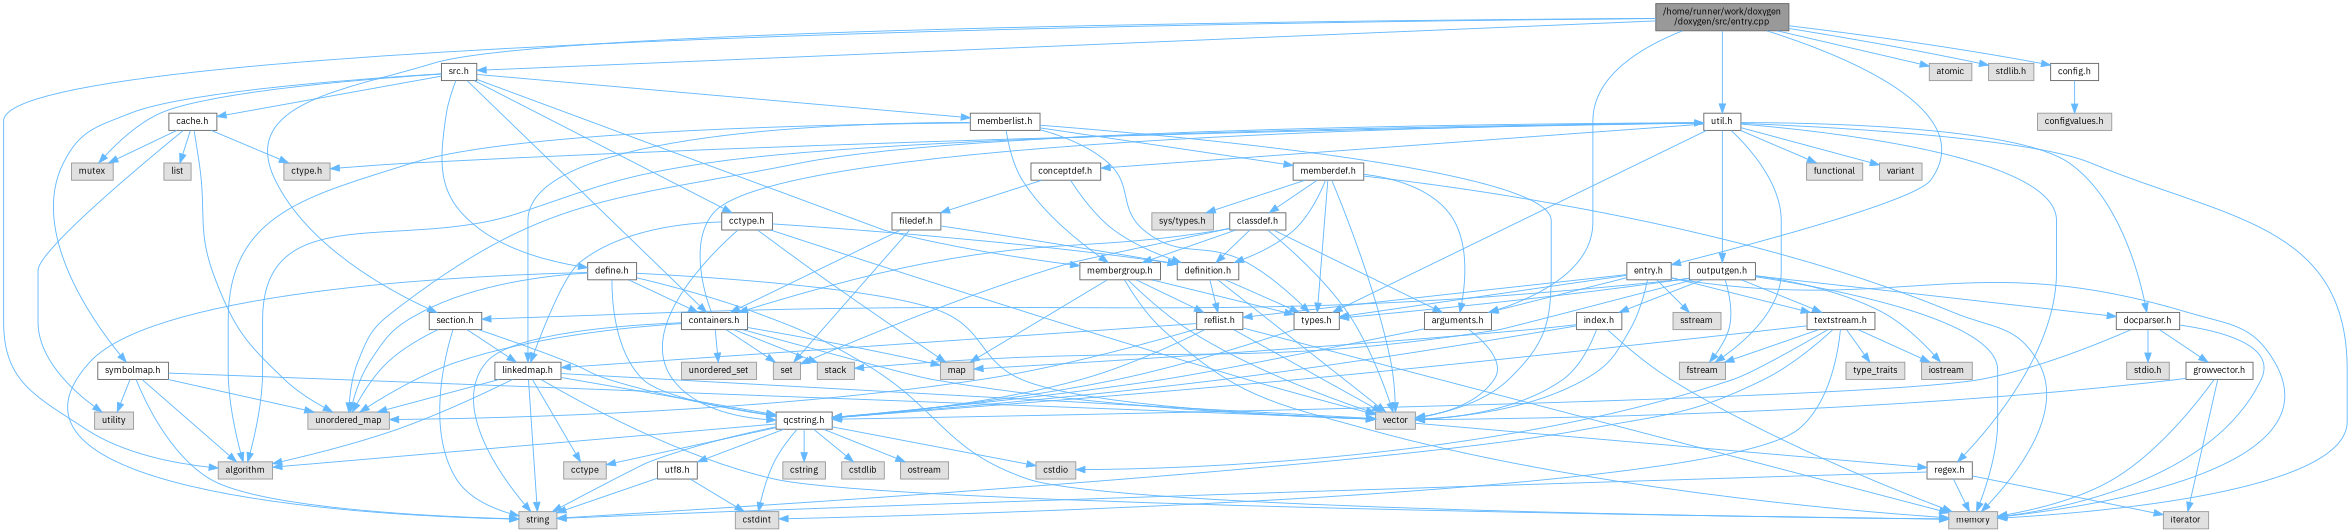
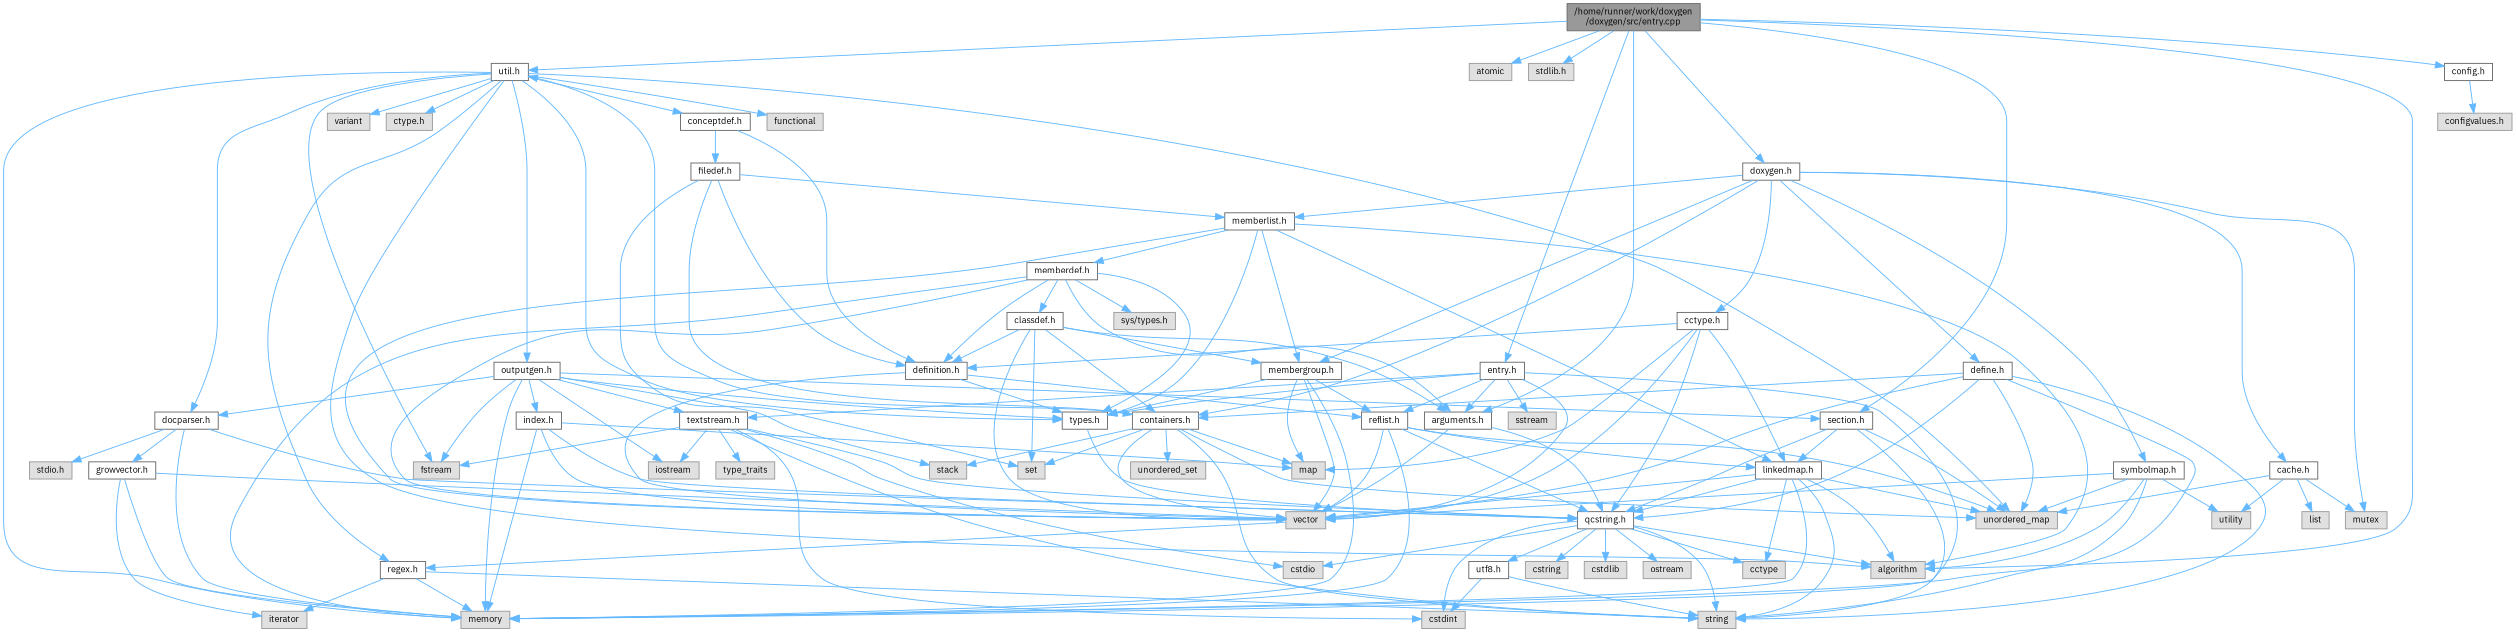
(459, 72) -> (1771, 172)
(245, 145) -> none
none -> (978, 196)
